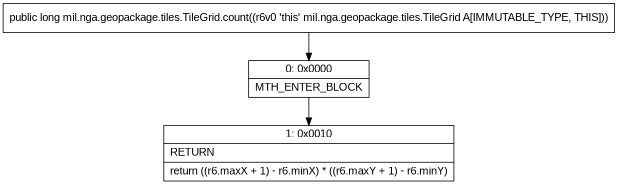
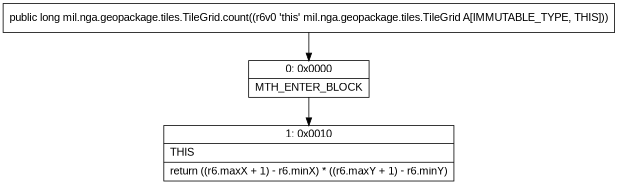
(192, 152) -> (182, 152)
